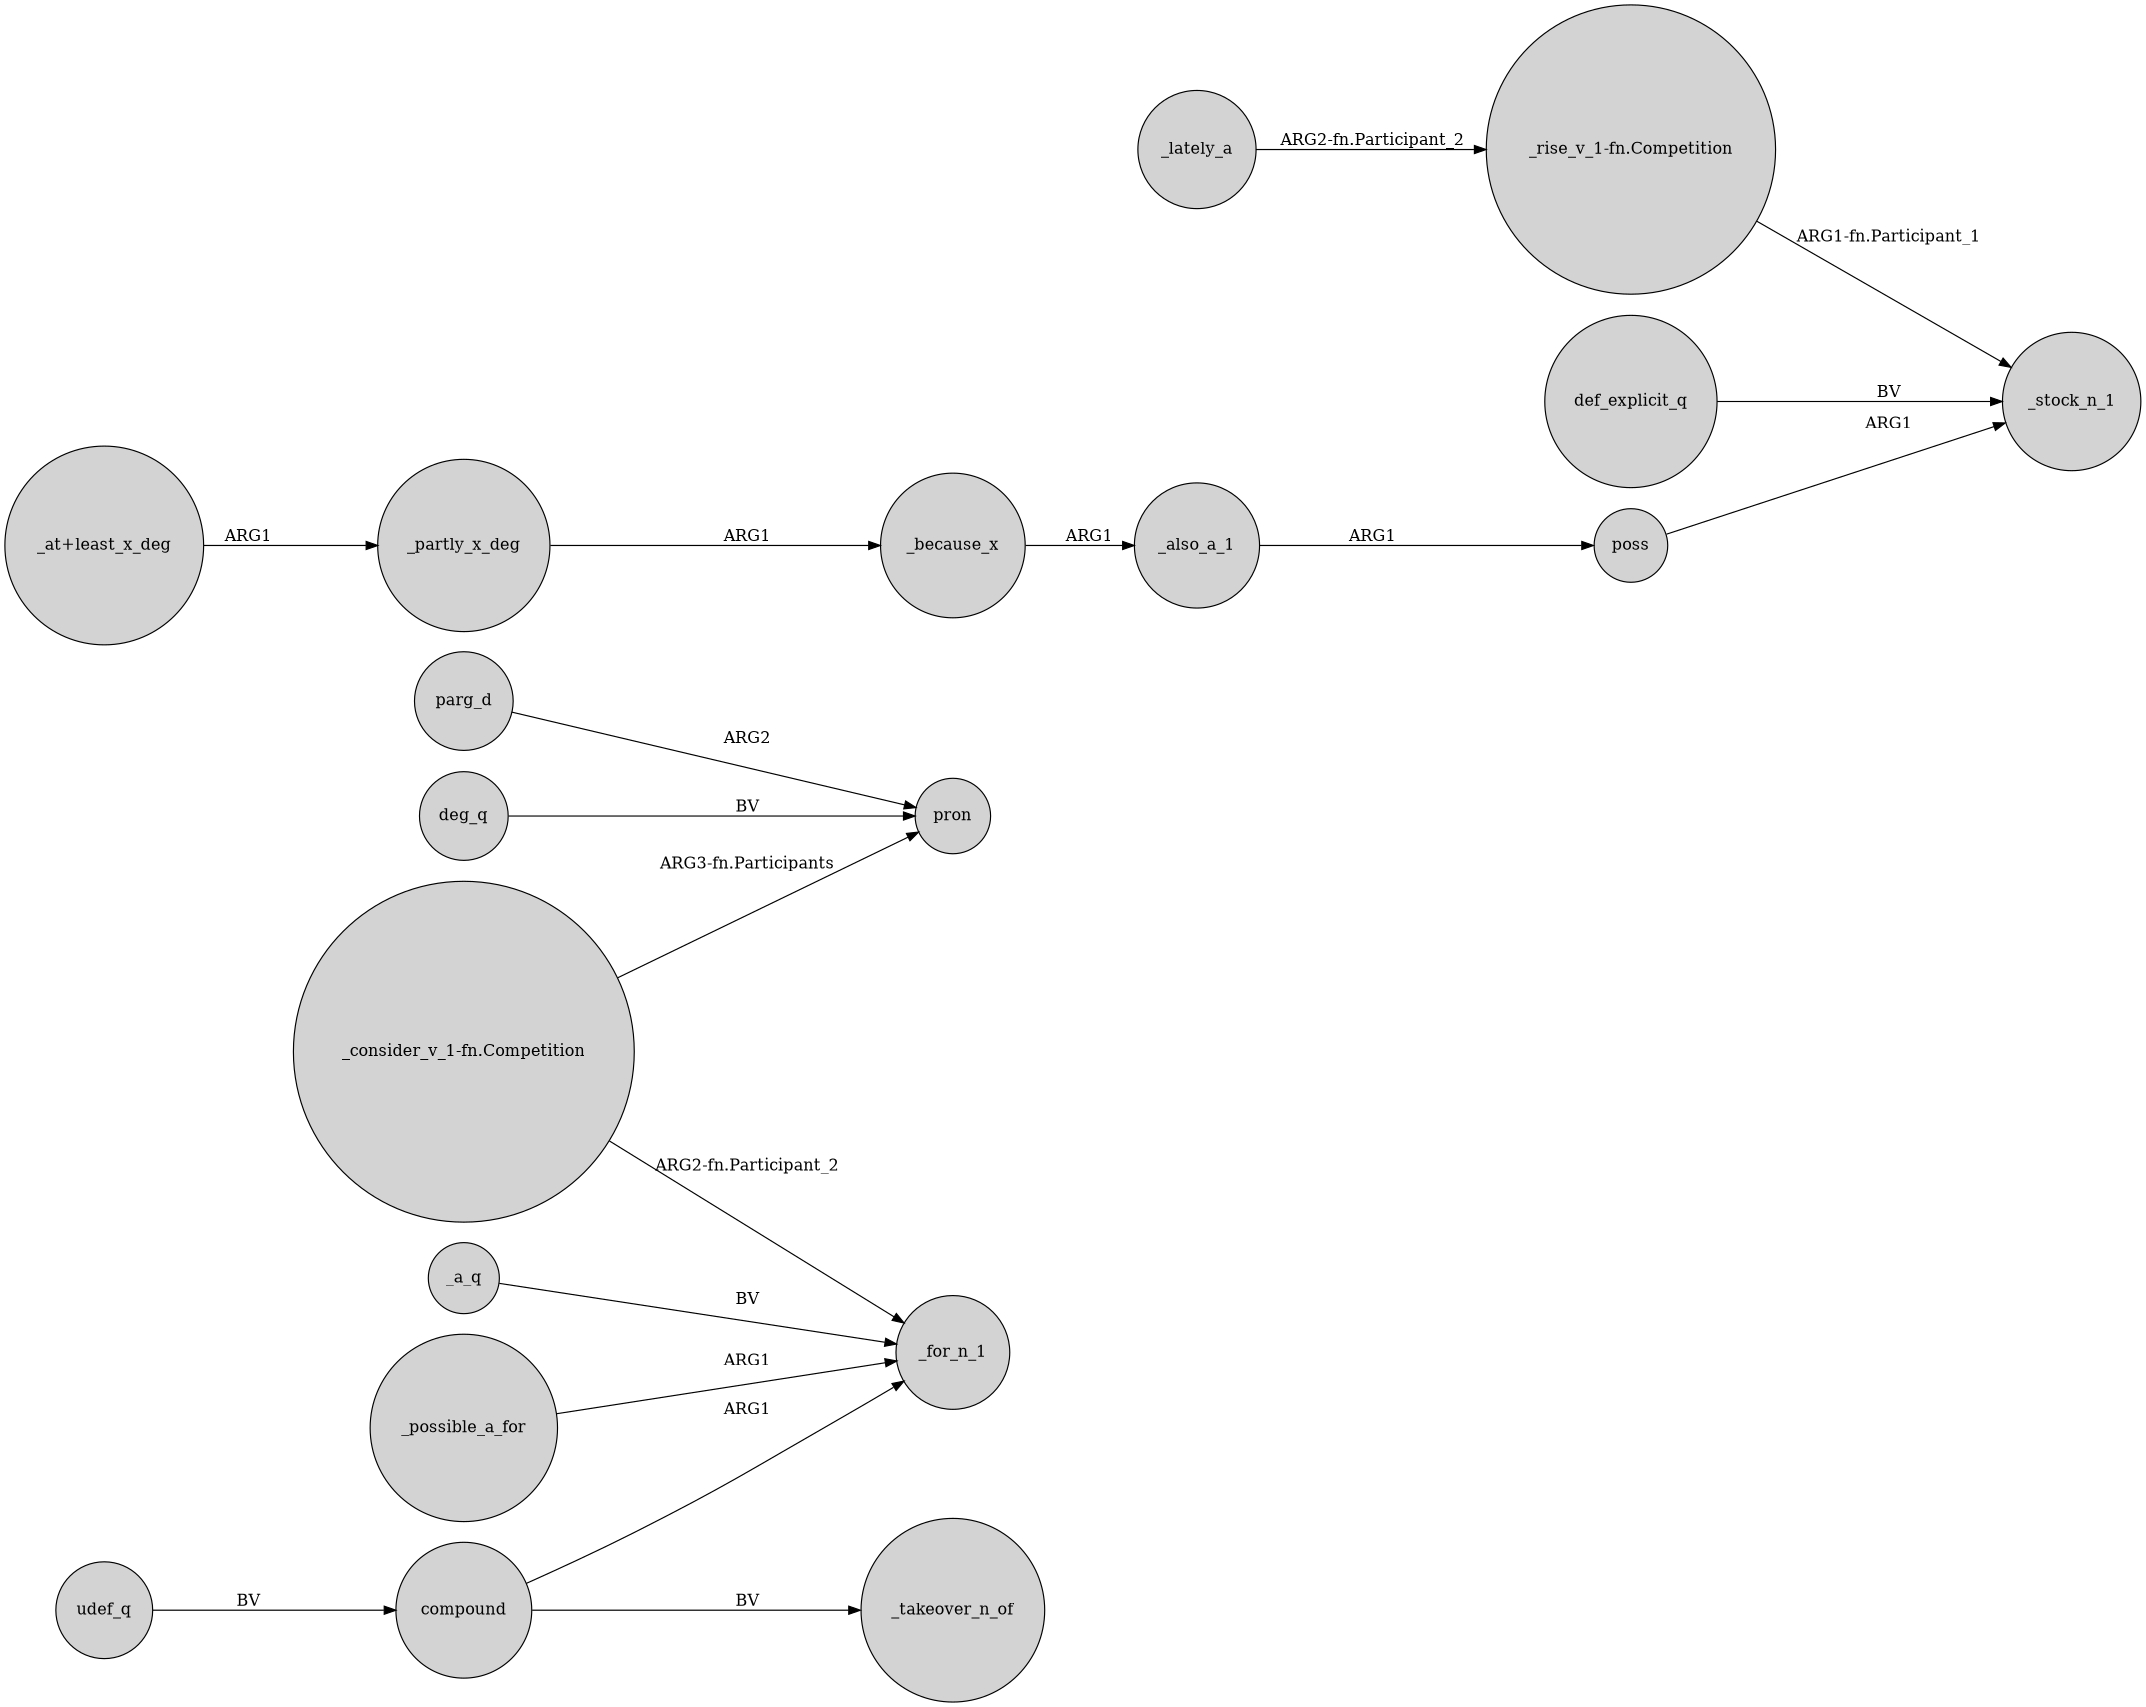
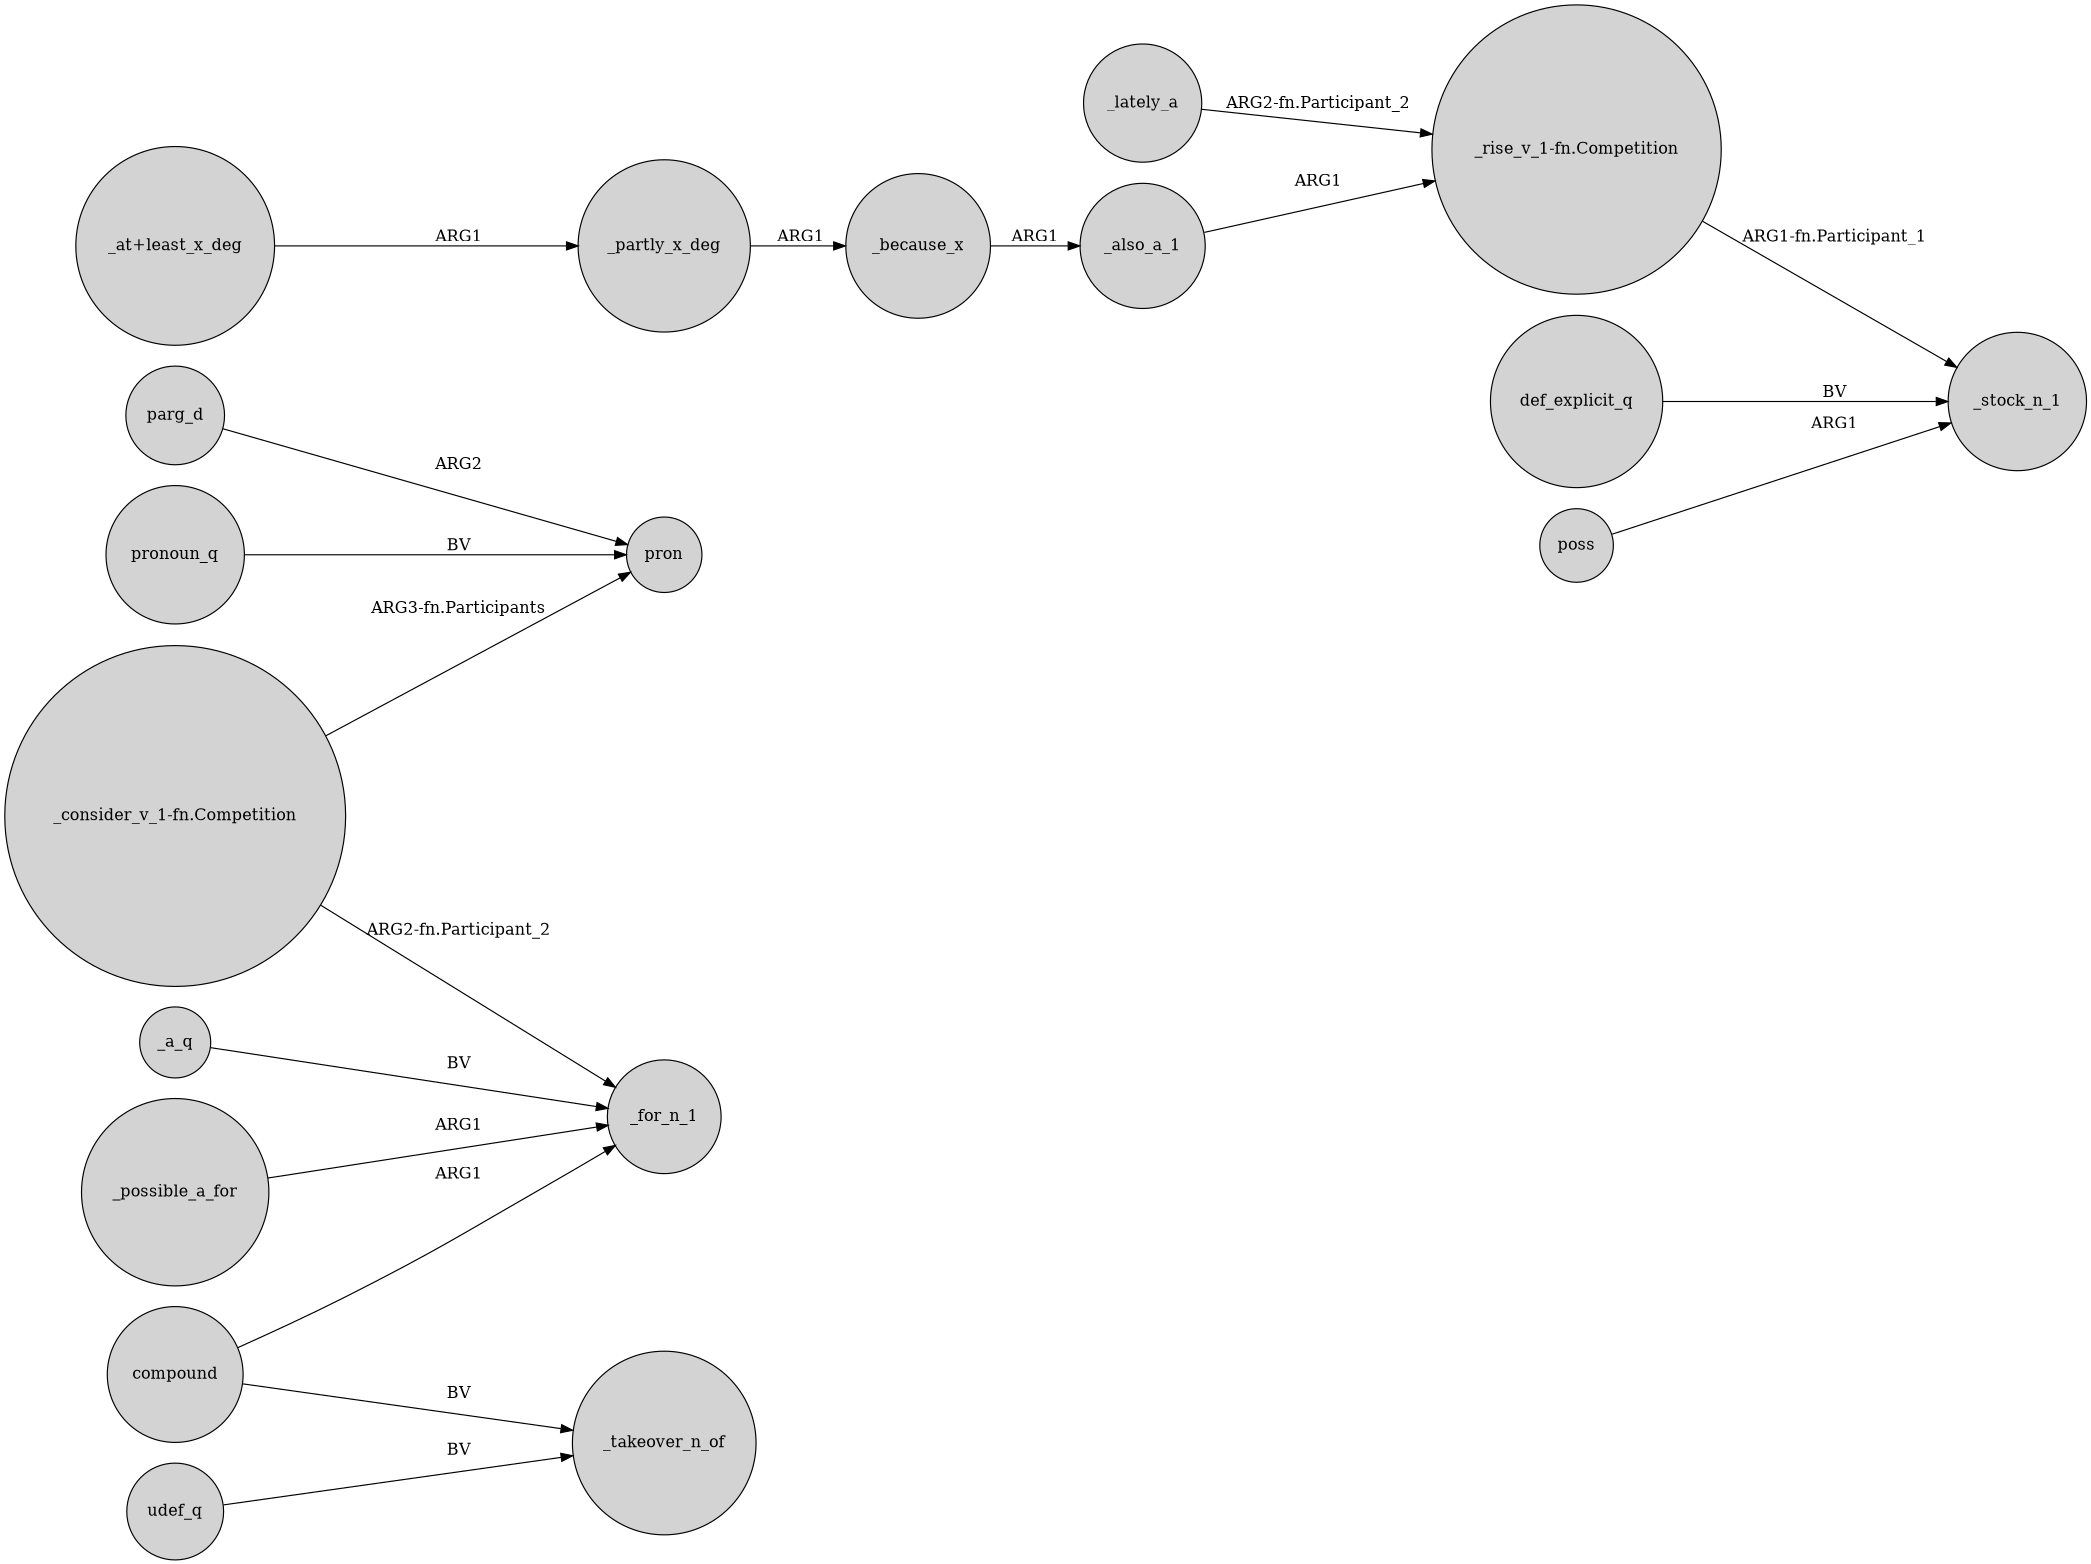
(1421, 546) -> (1314, 208)
(464, 816) -> (175, 555)
(268, 1610) -> (392, 1481)
